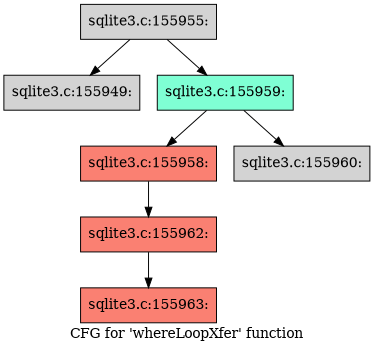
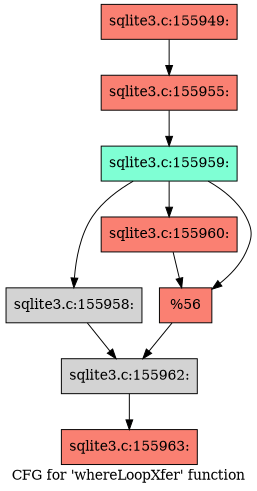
(149, 22) -> (169, 93)
(114, 54) -> (169, 52)
(72, 93) -> (169, 22)
(149, 164) -> (74, 305)
(302, 164) -> (169, 234)
(149, 234) -> (129, 376)
none -> (186, 305)
